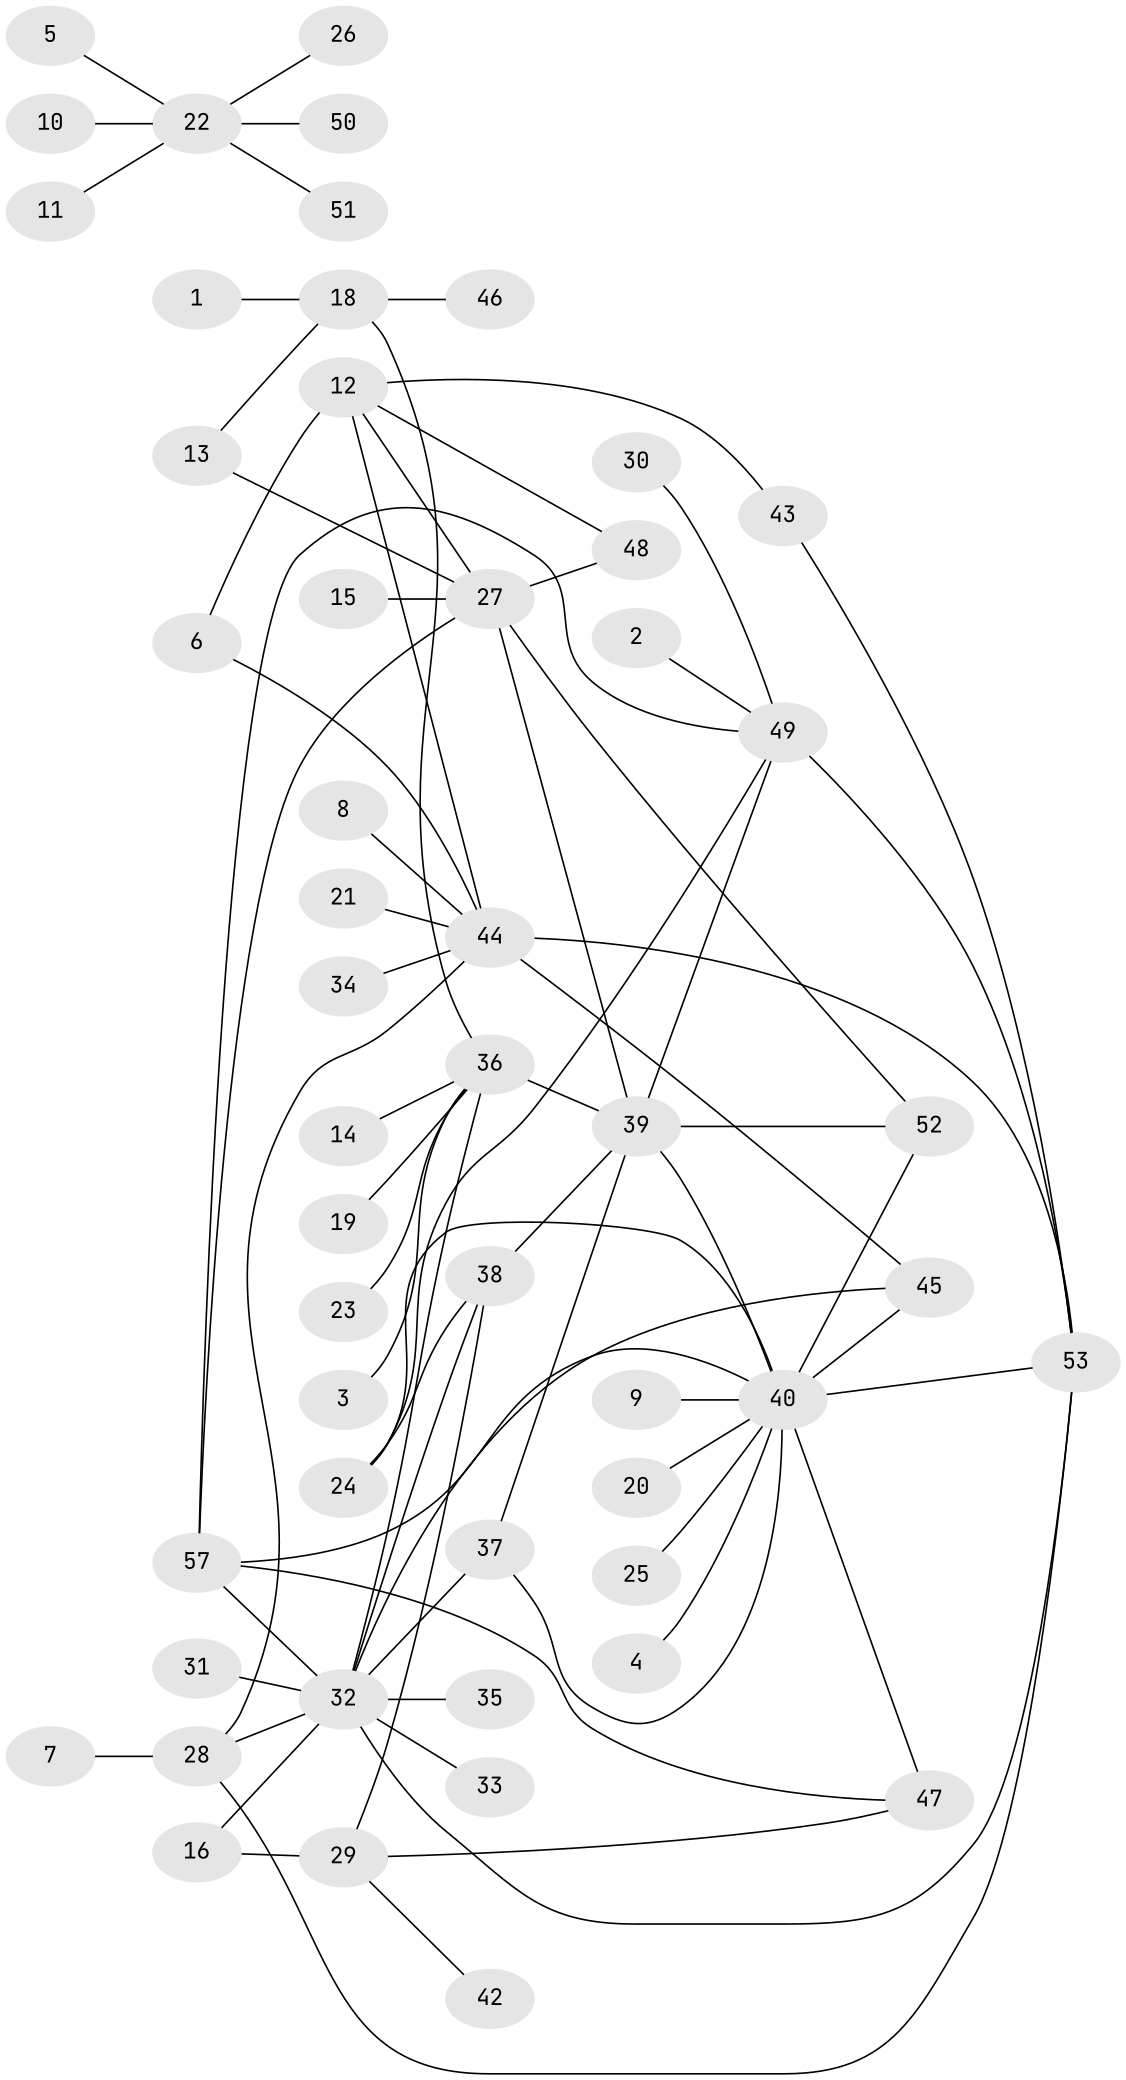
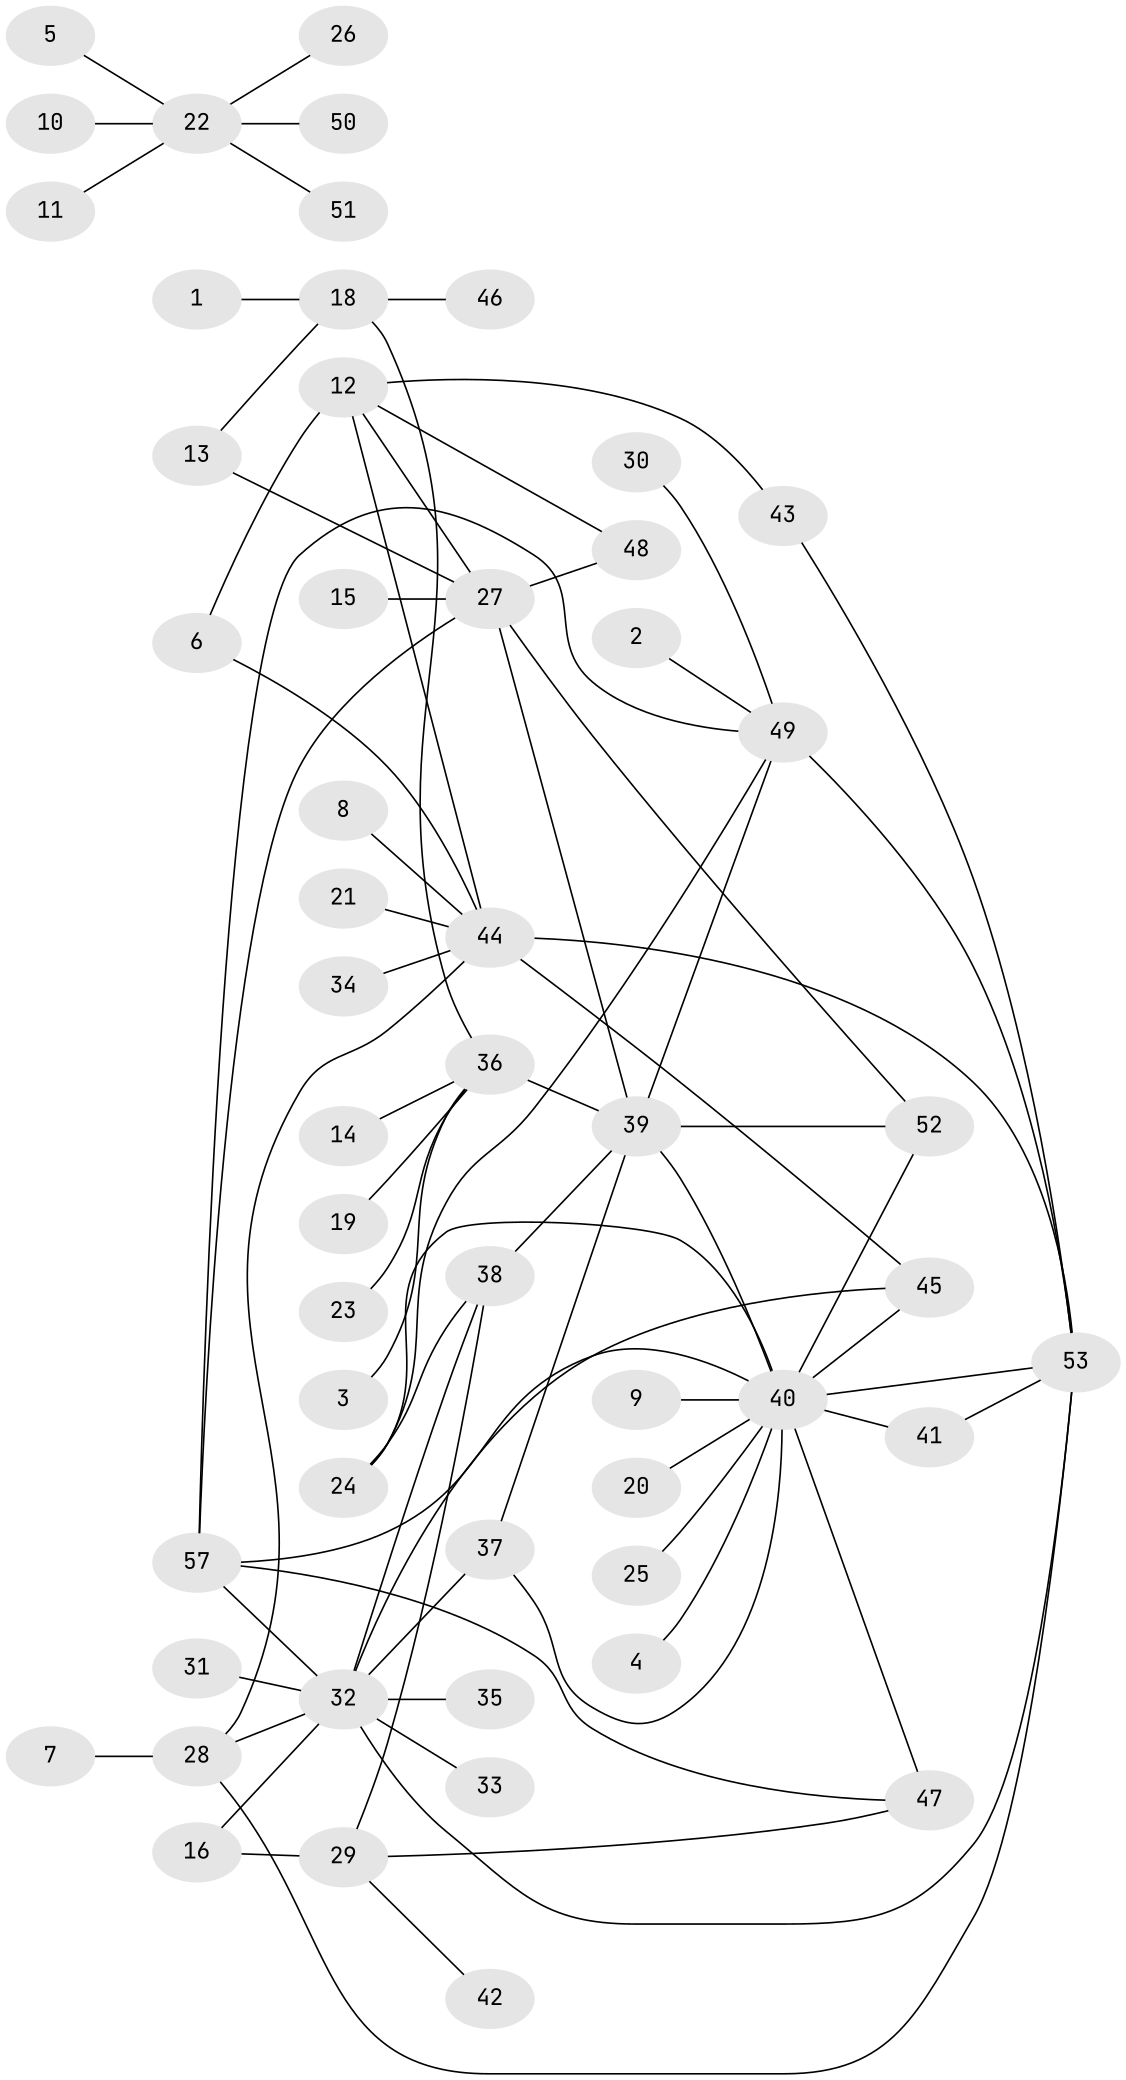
none -> (929, 1437)
(406, 1440) -> none
